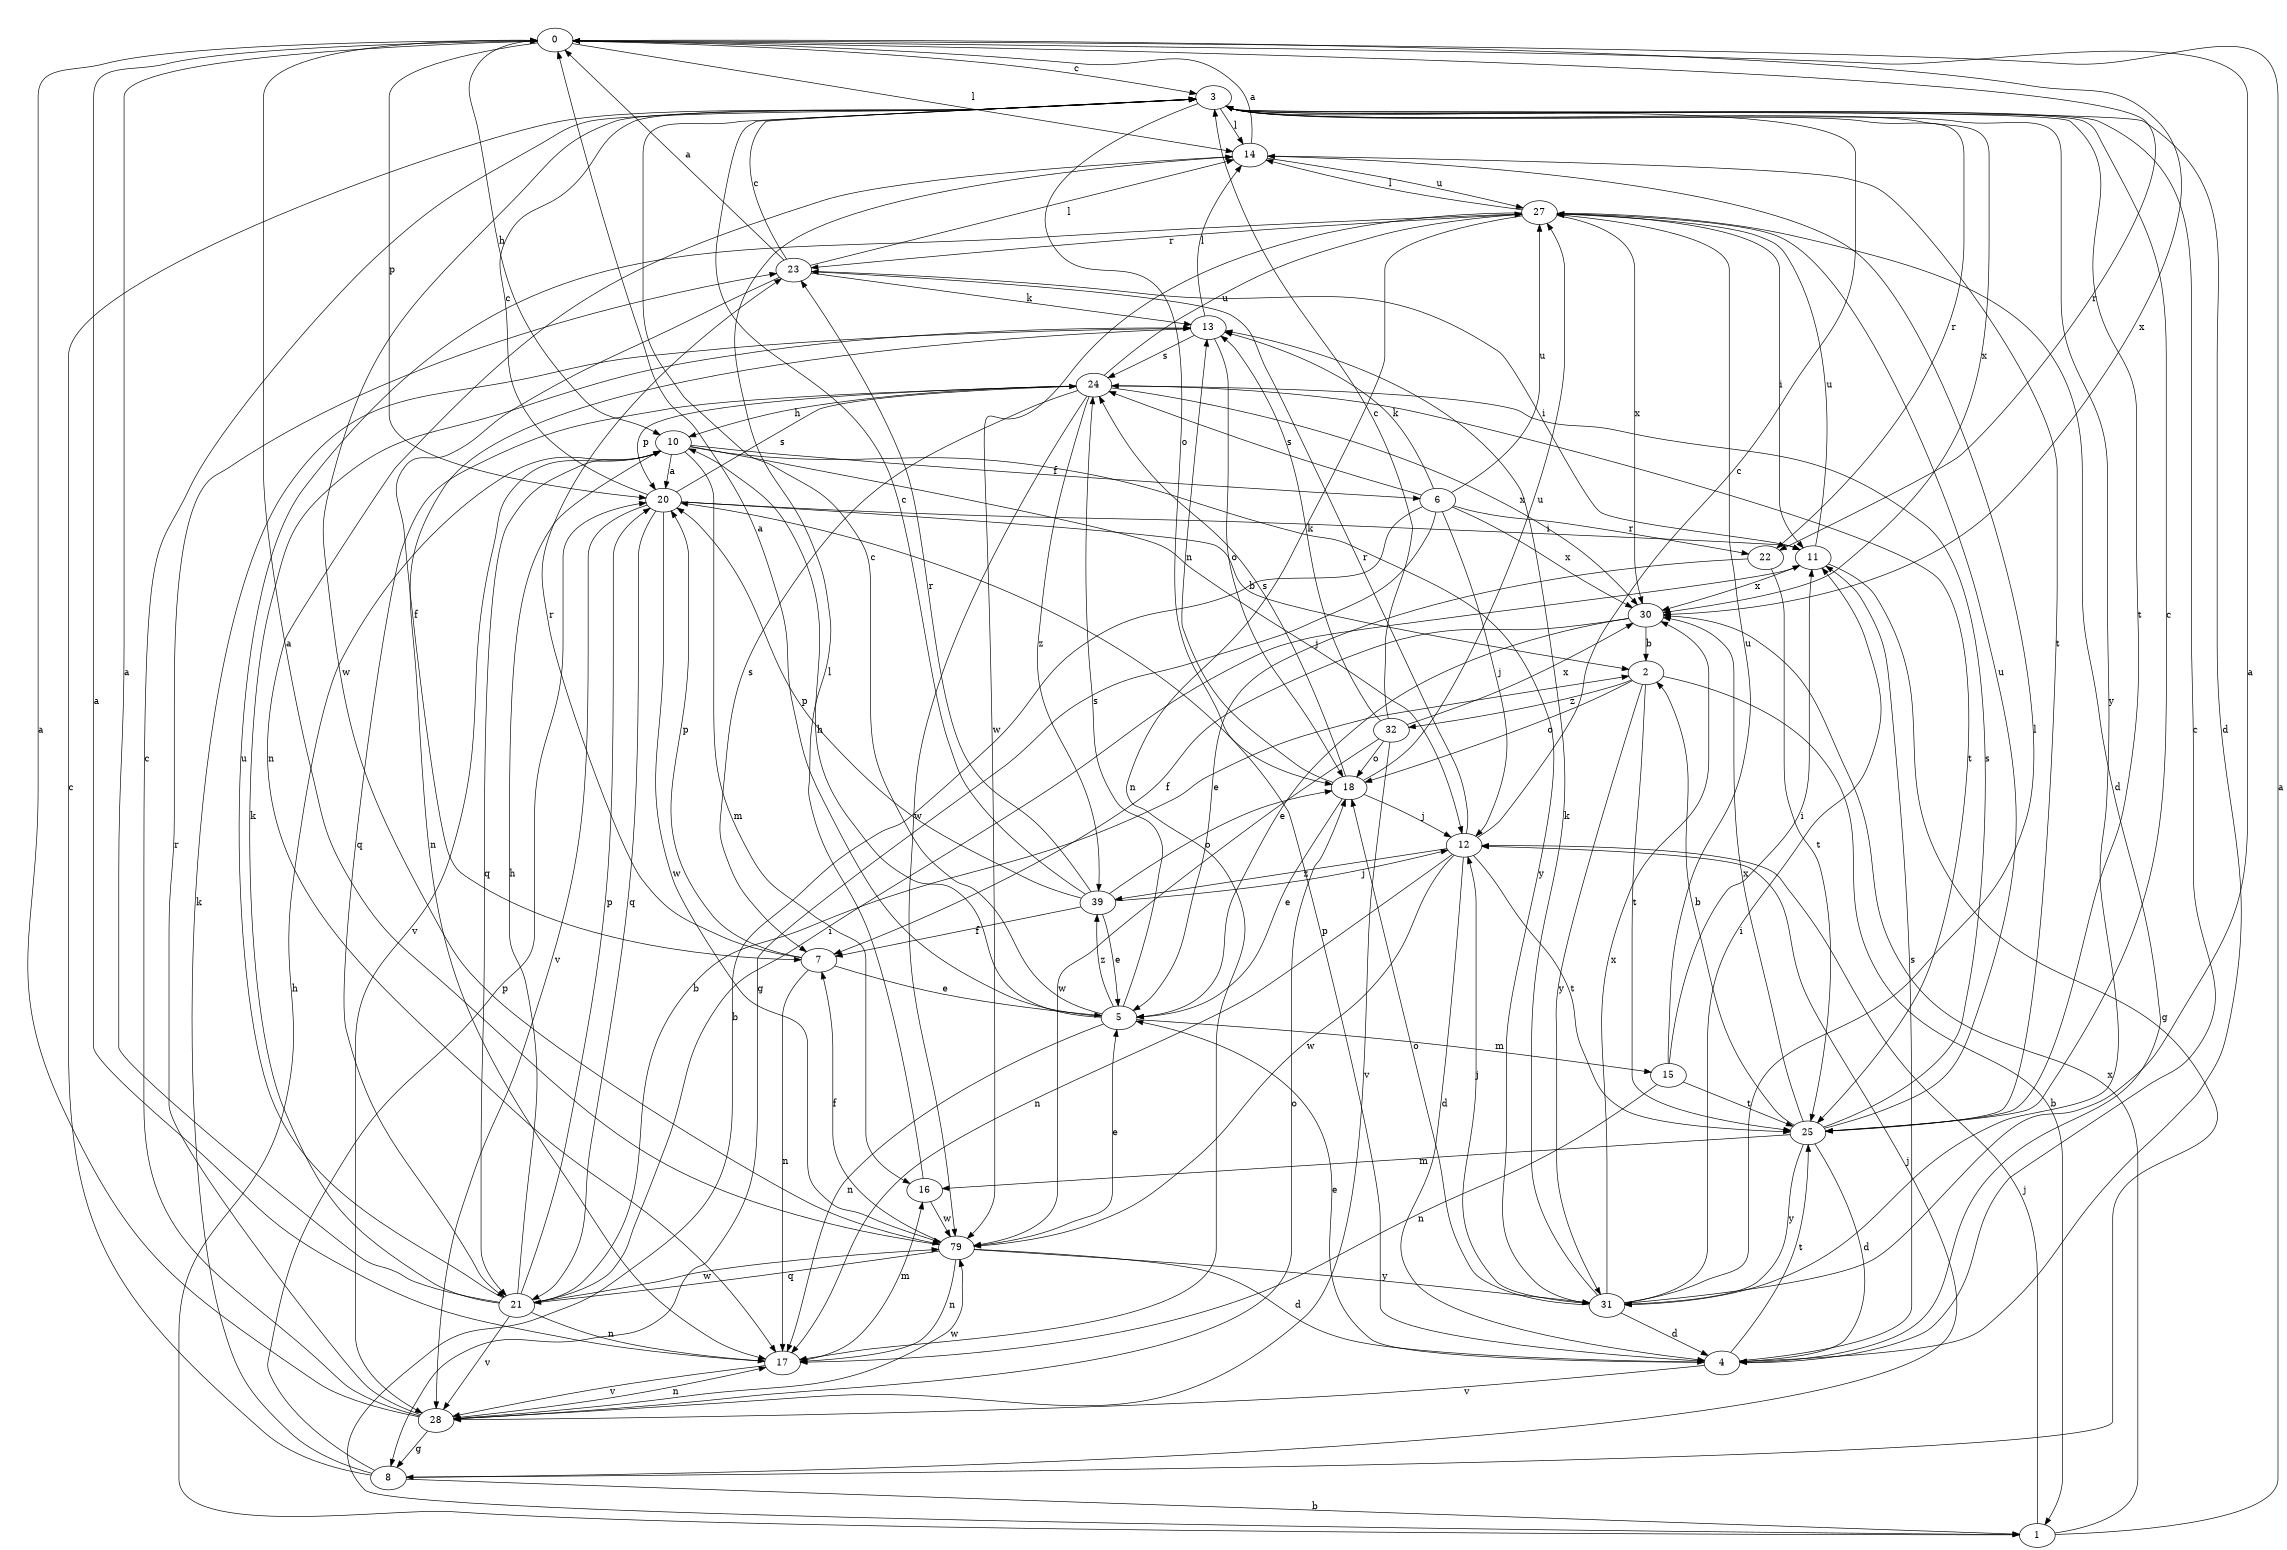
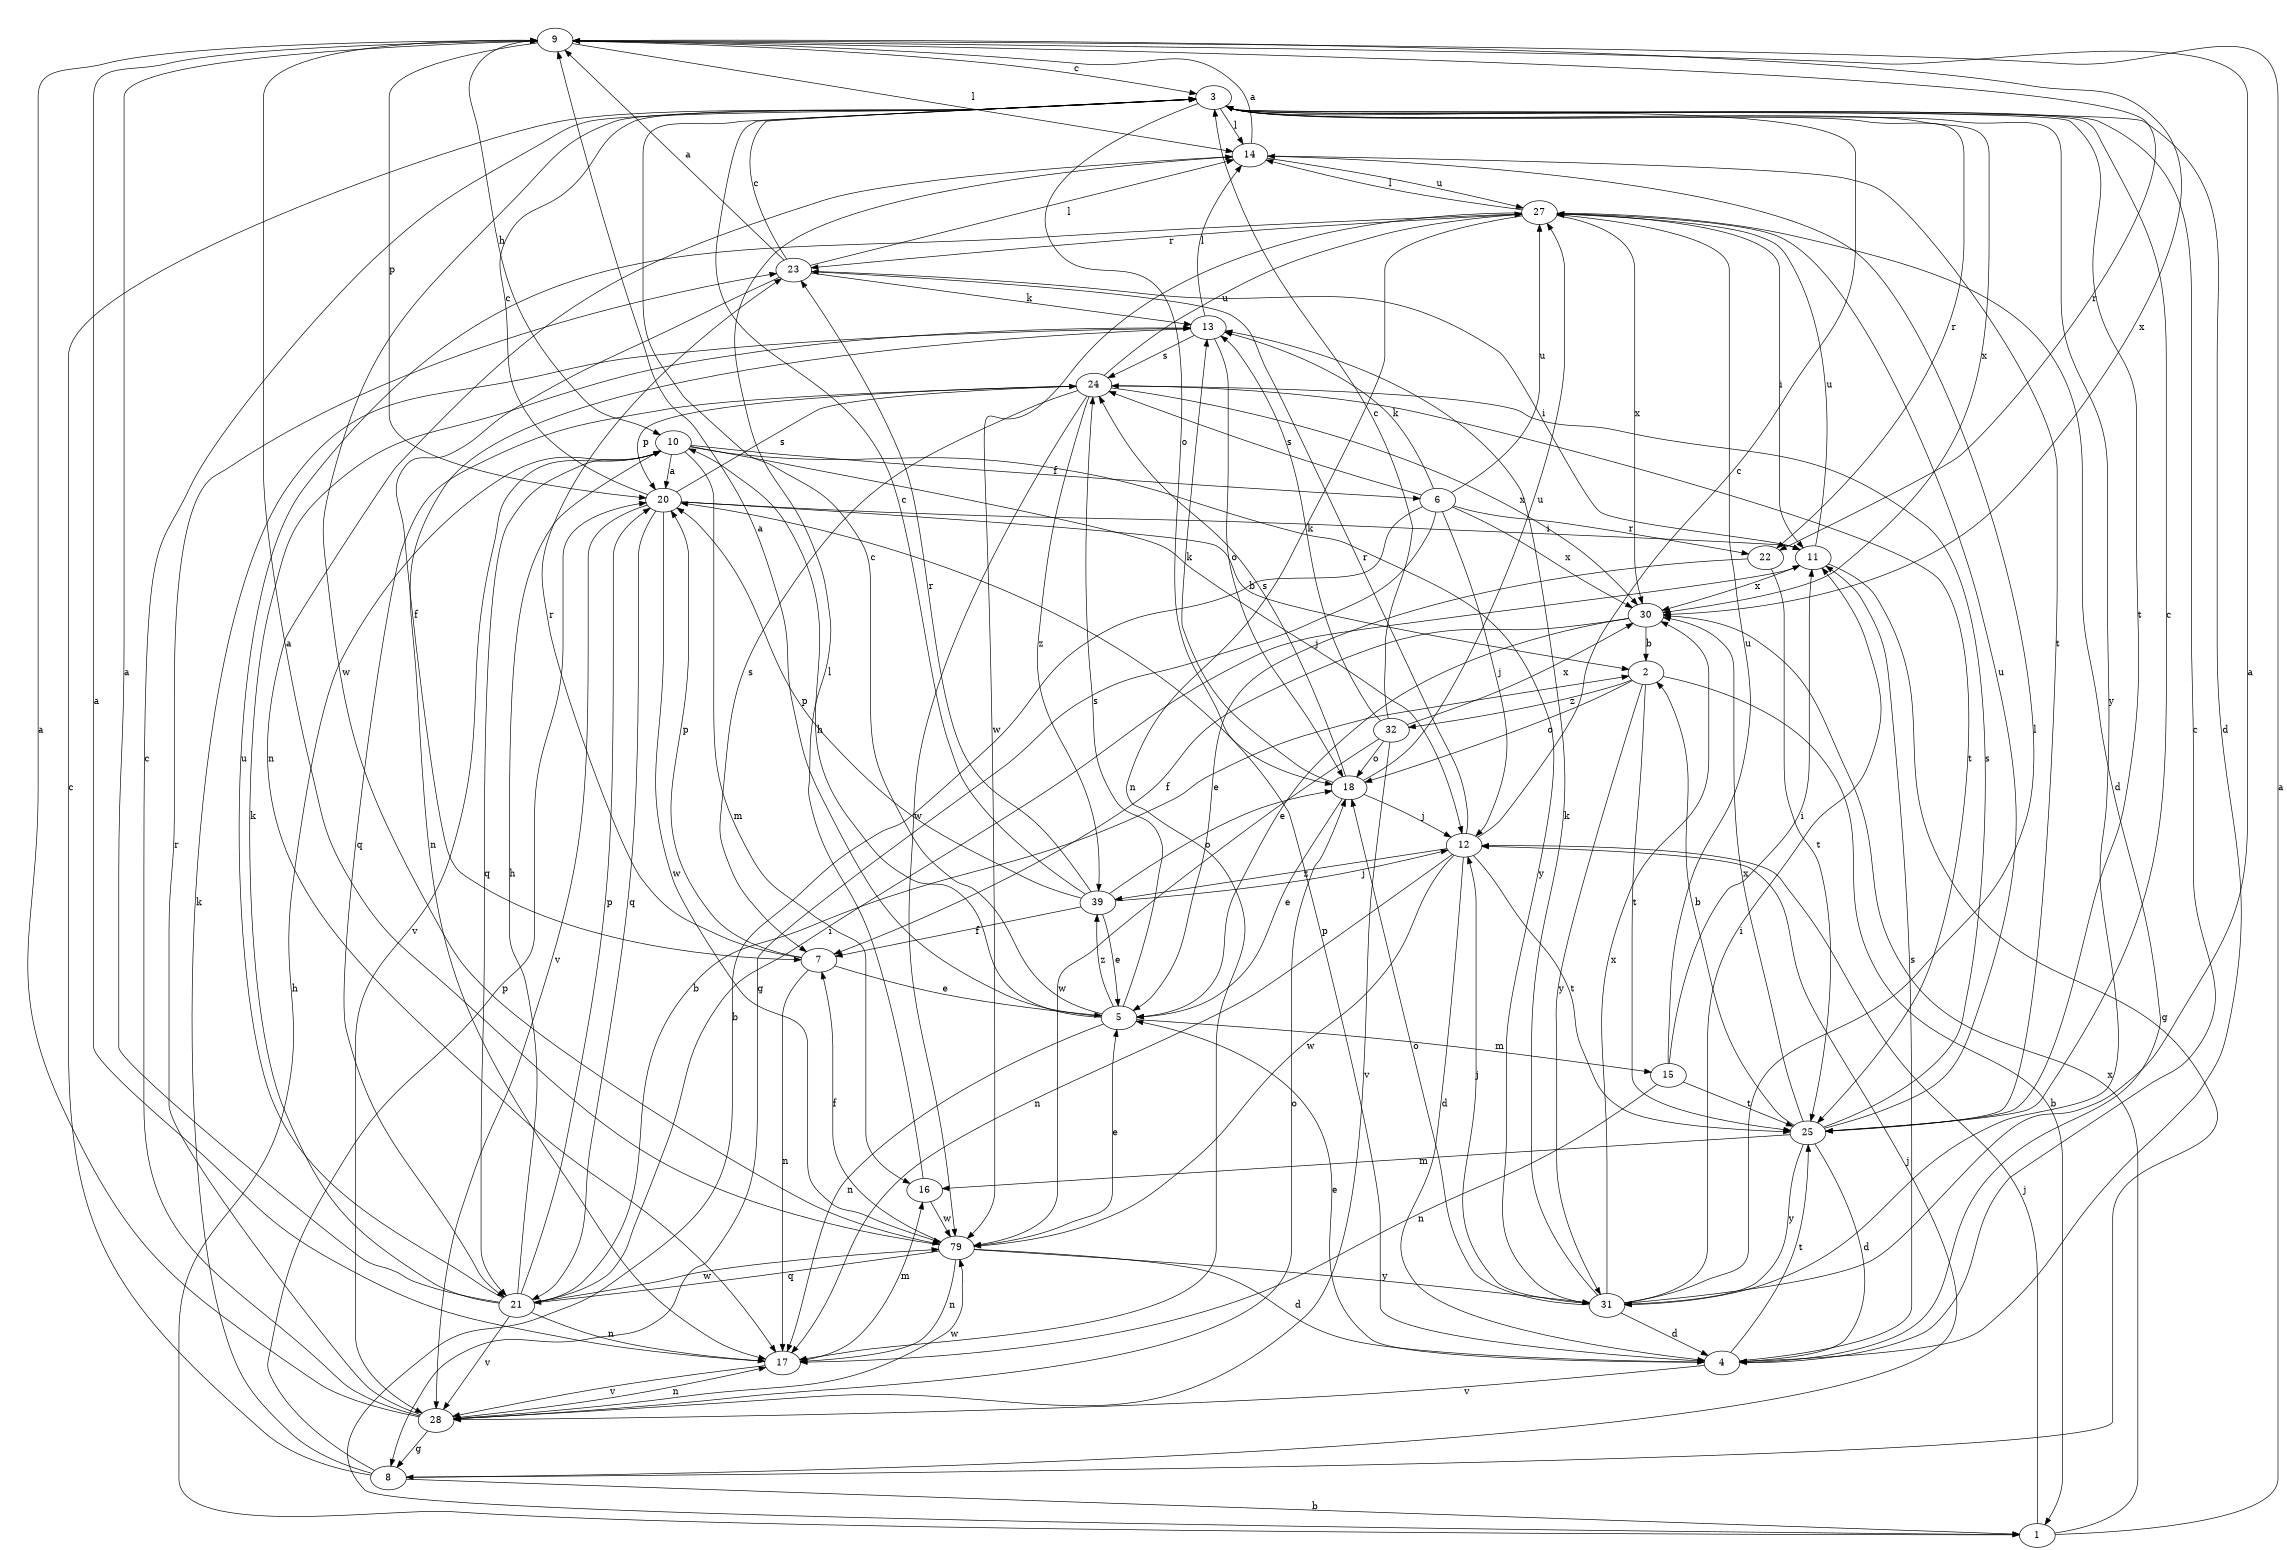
(555, 40) -> (555, 40)
(817, 406) -> none
(1189, 558) -> (1189, 558)
